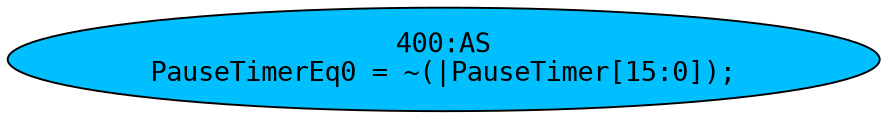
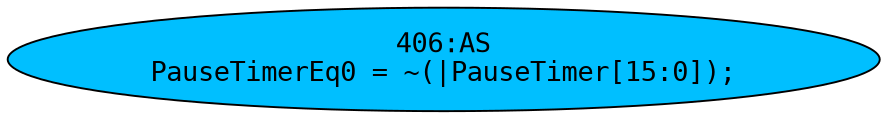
(444, 59) -> (444, 59)
